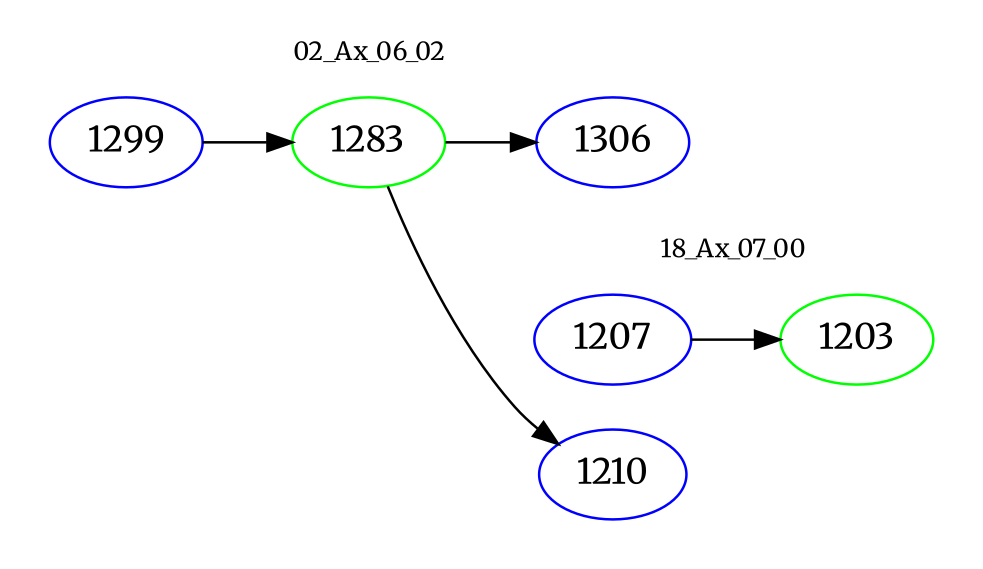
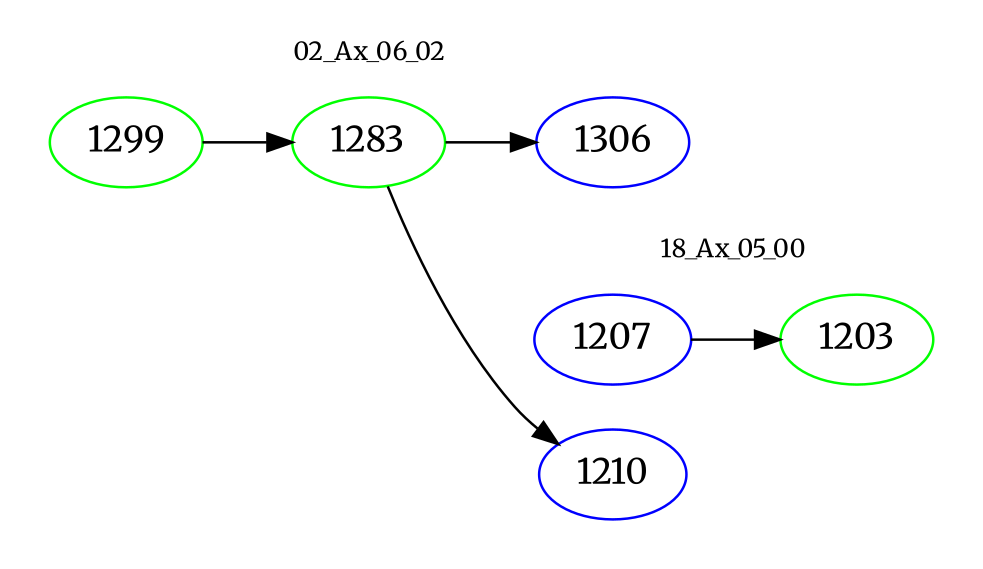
(126, 142) -> (126, 142)
(734, 251) -> (734, 251)
